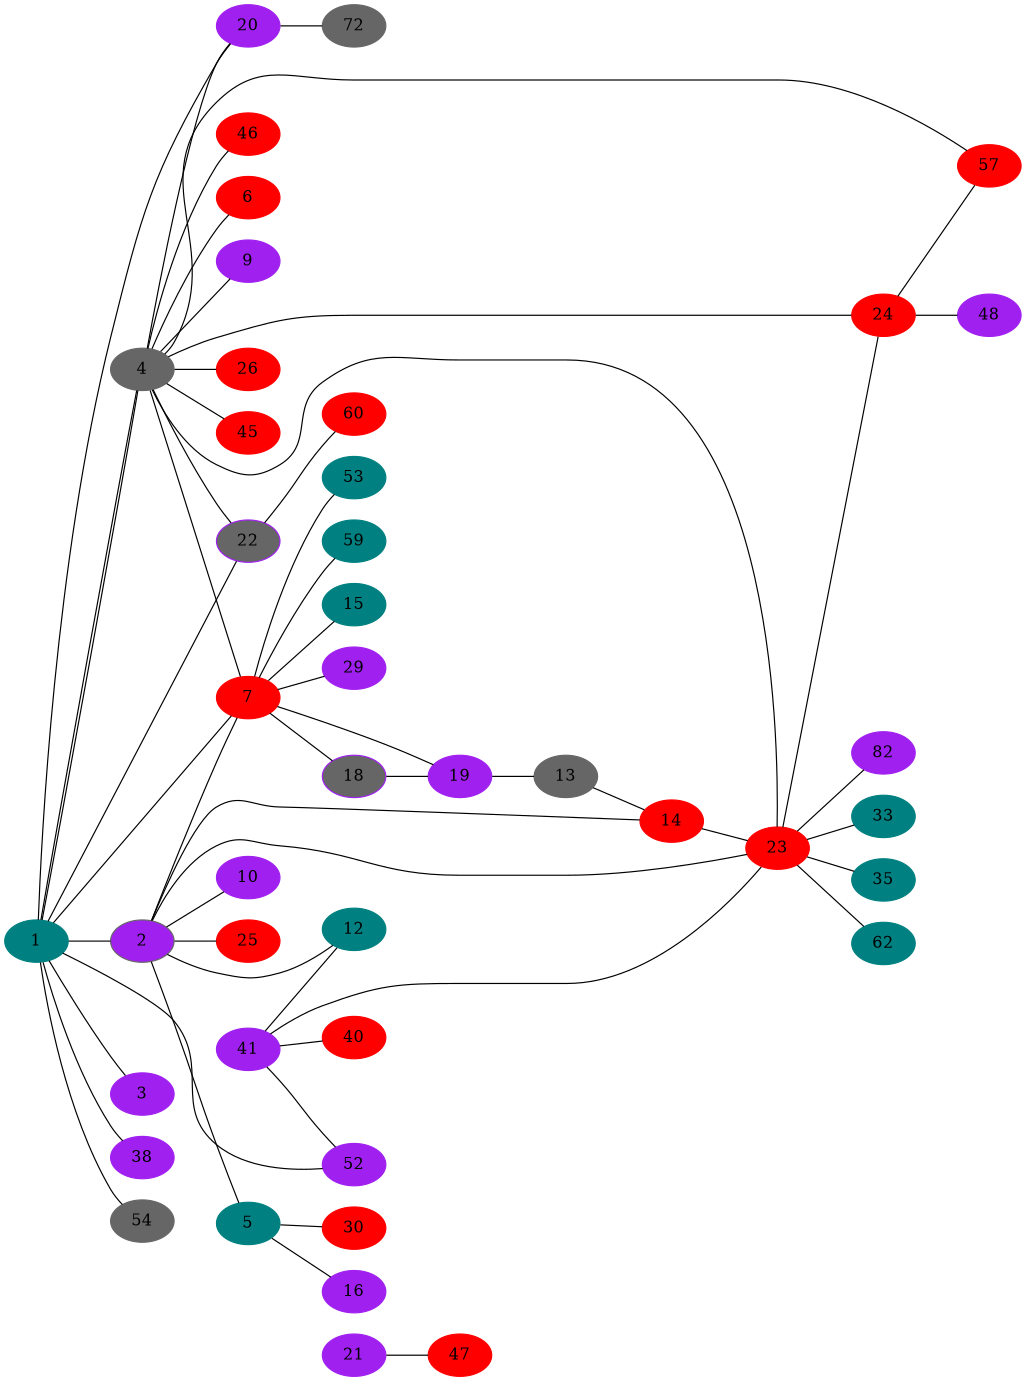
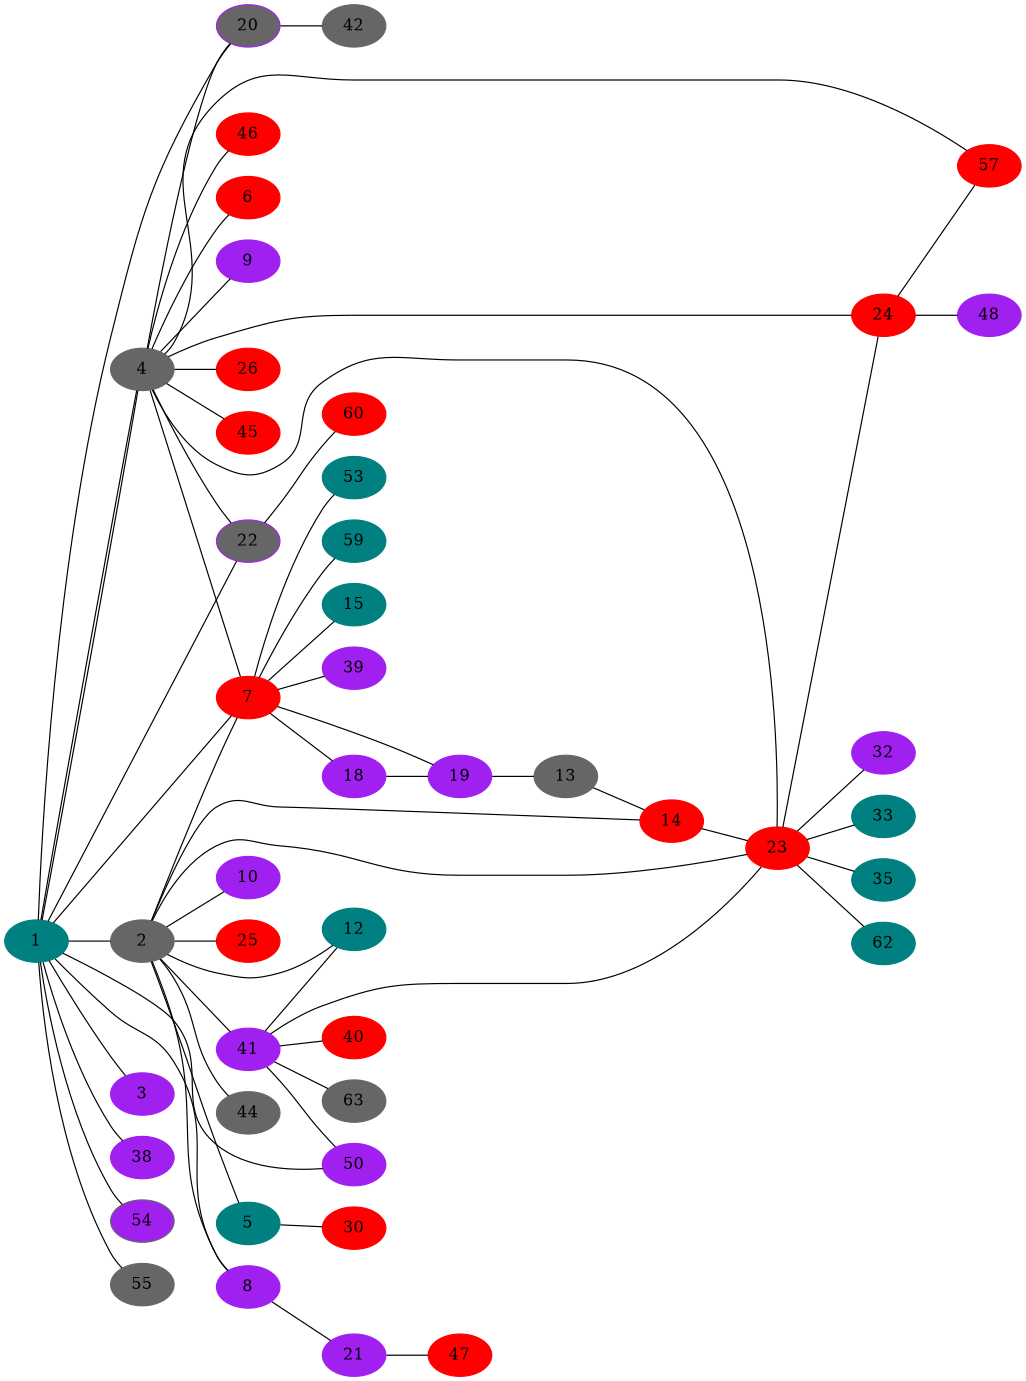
(248, 26) -> (248, 26)
(354, 26) -> (354, 26)
(354, 668) -> (354, 668)
(883, 753) -> (883, 753)
(354, 776) -> (354, 776)
(142, 941) -> (142, 941)
none -> (195, 995)
none -> (354, 1101)
none -> (248, 1113)
(354, 1165) -> (354, 1165)
(142, 1221) -> (142, 1221)
none -> (142, 1285)
none -> (248, 1287)
(354, 1292) -> none
